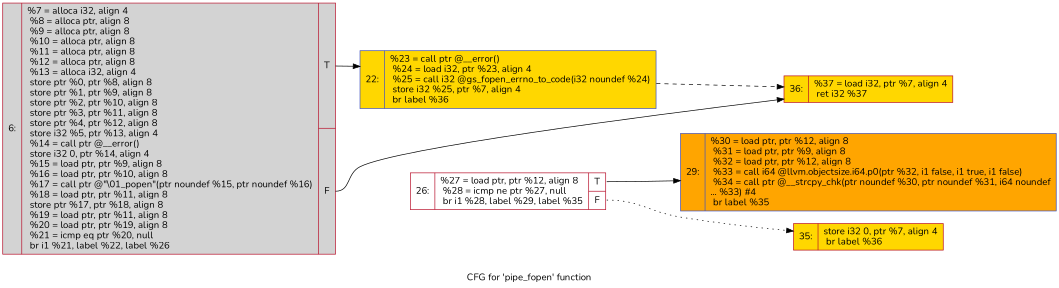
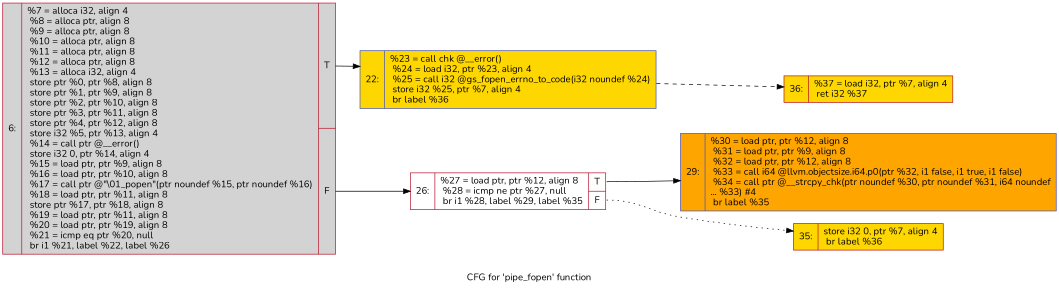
(445, 59) -> (446, 59)
(549, 130) -> (369, 191)
